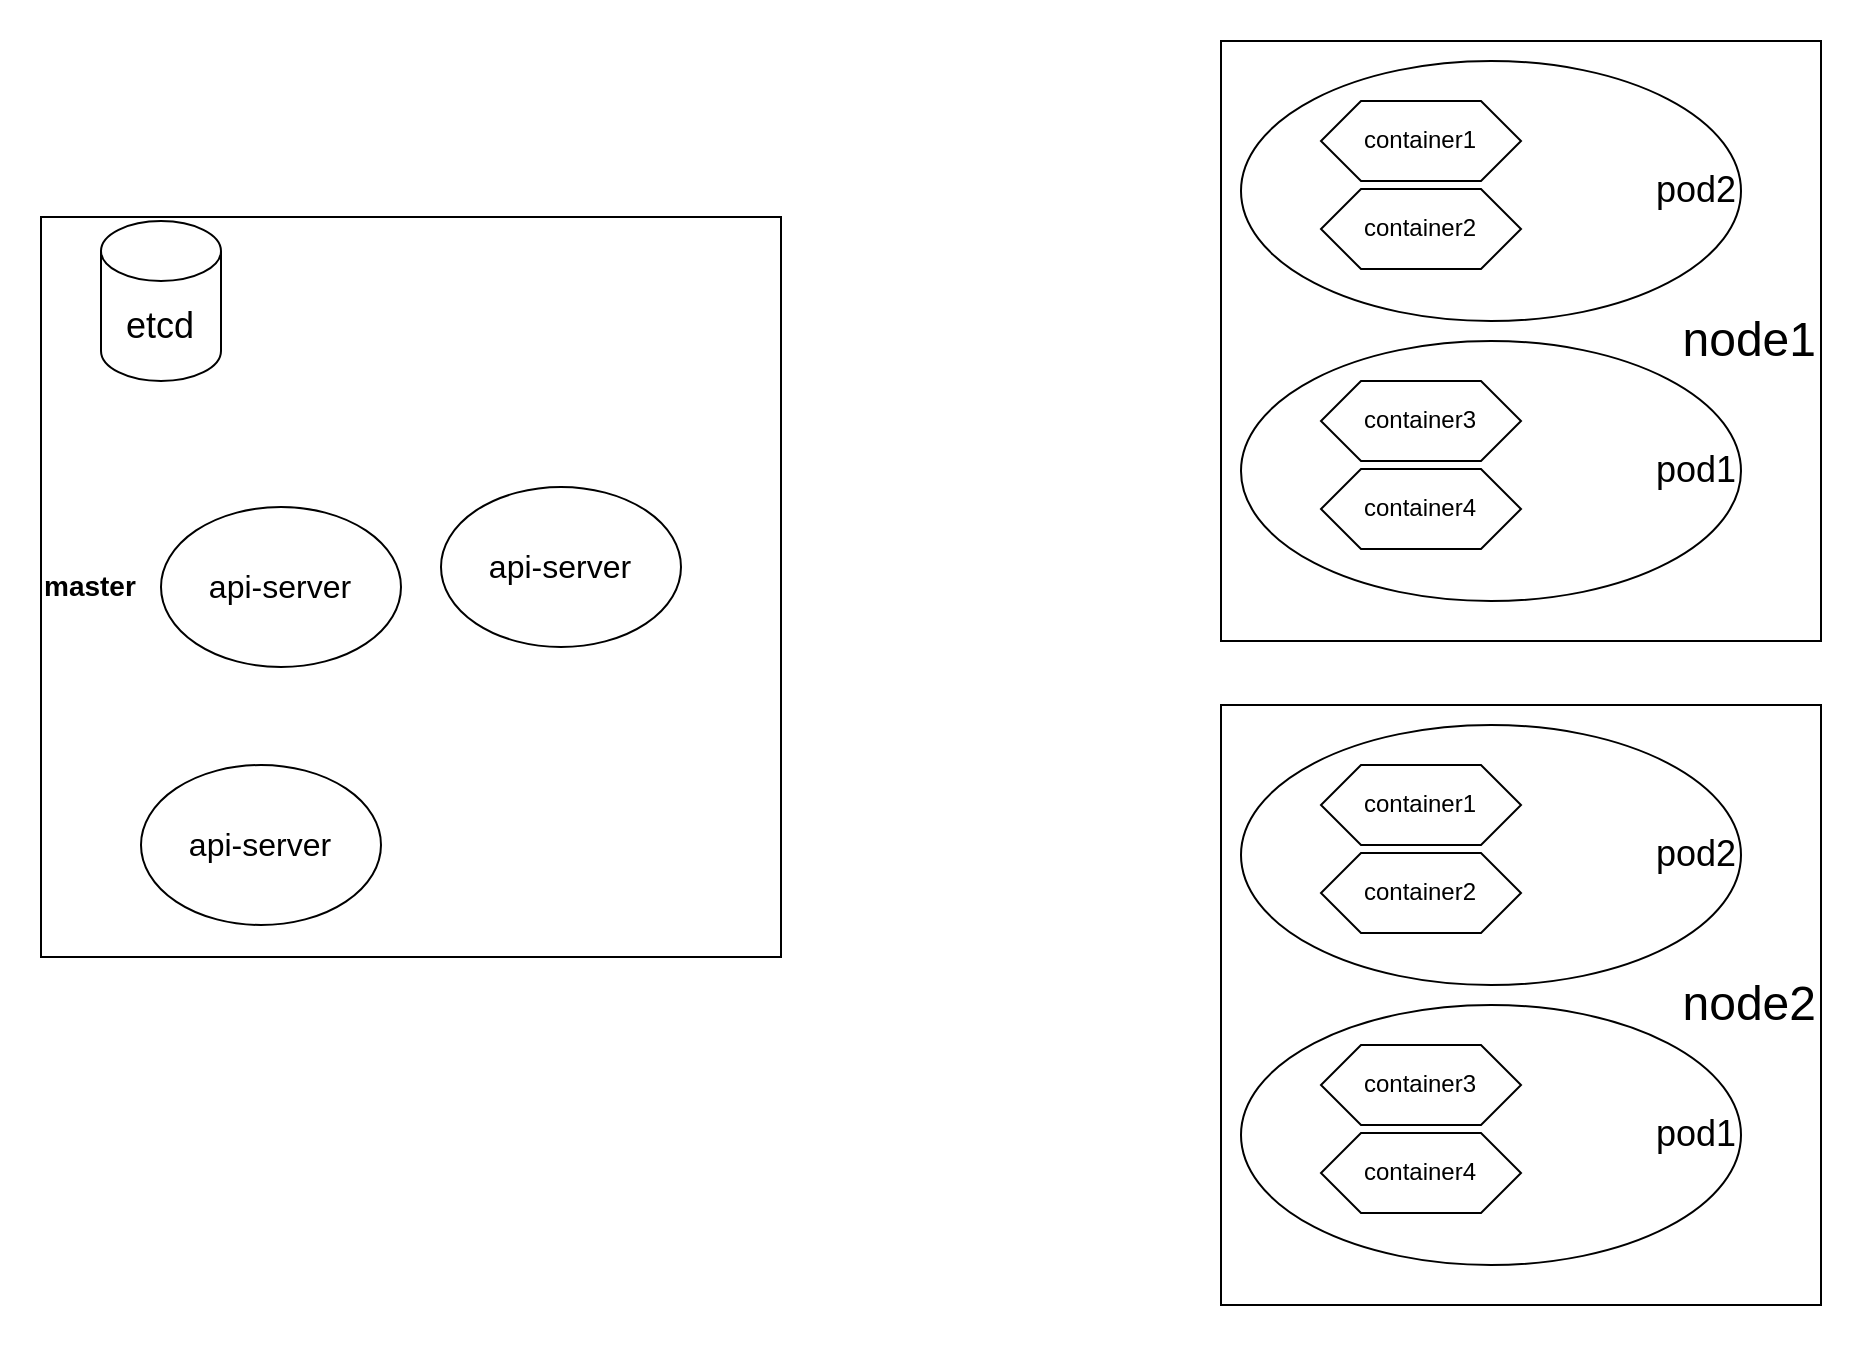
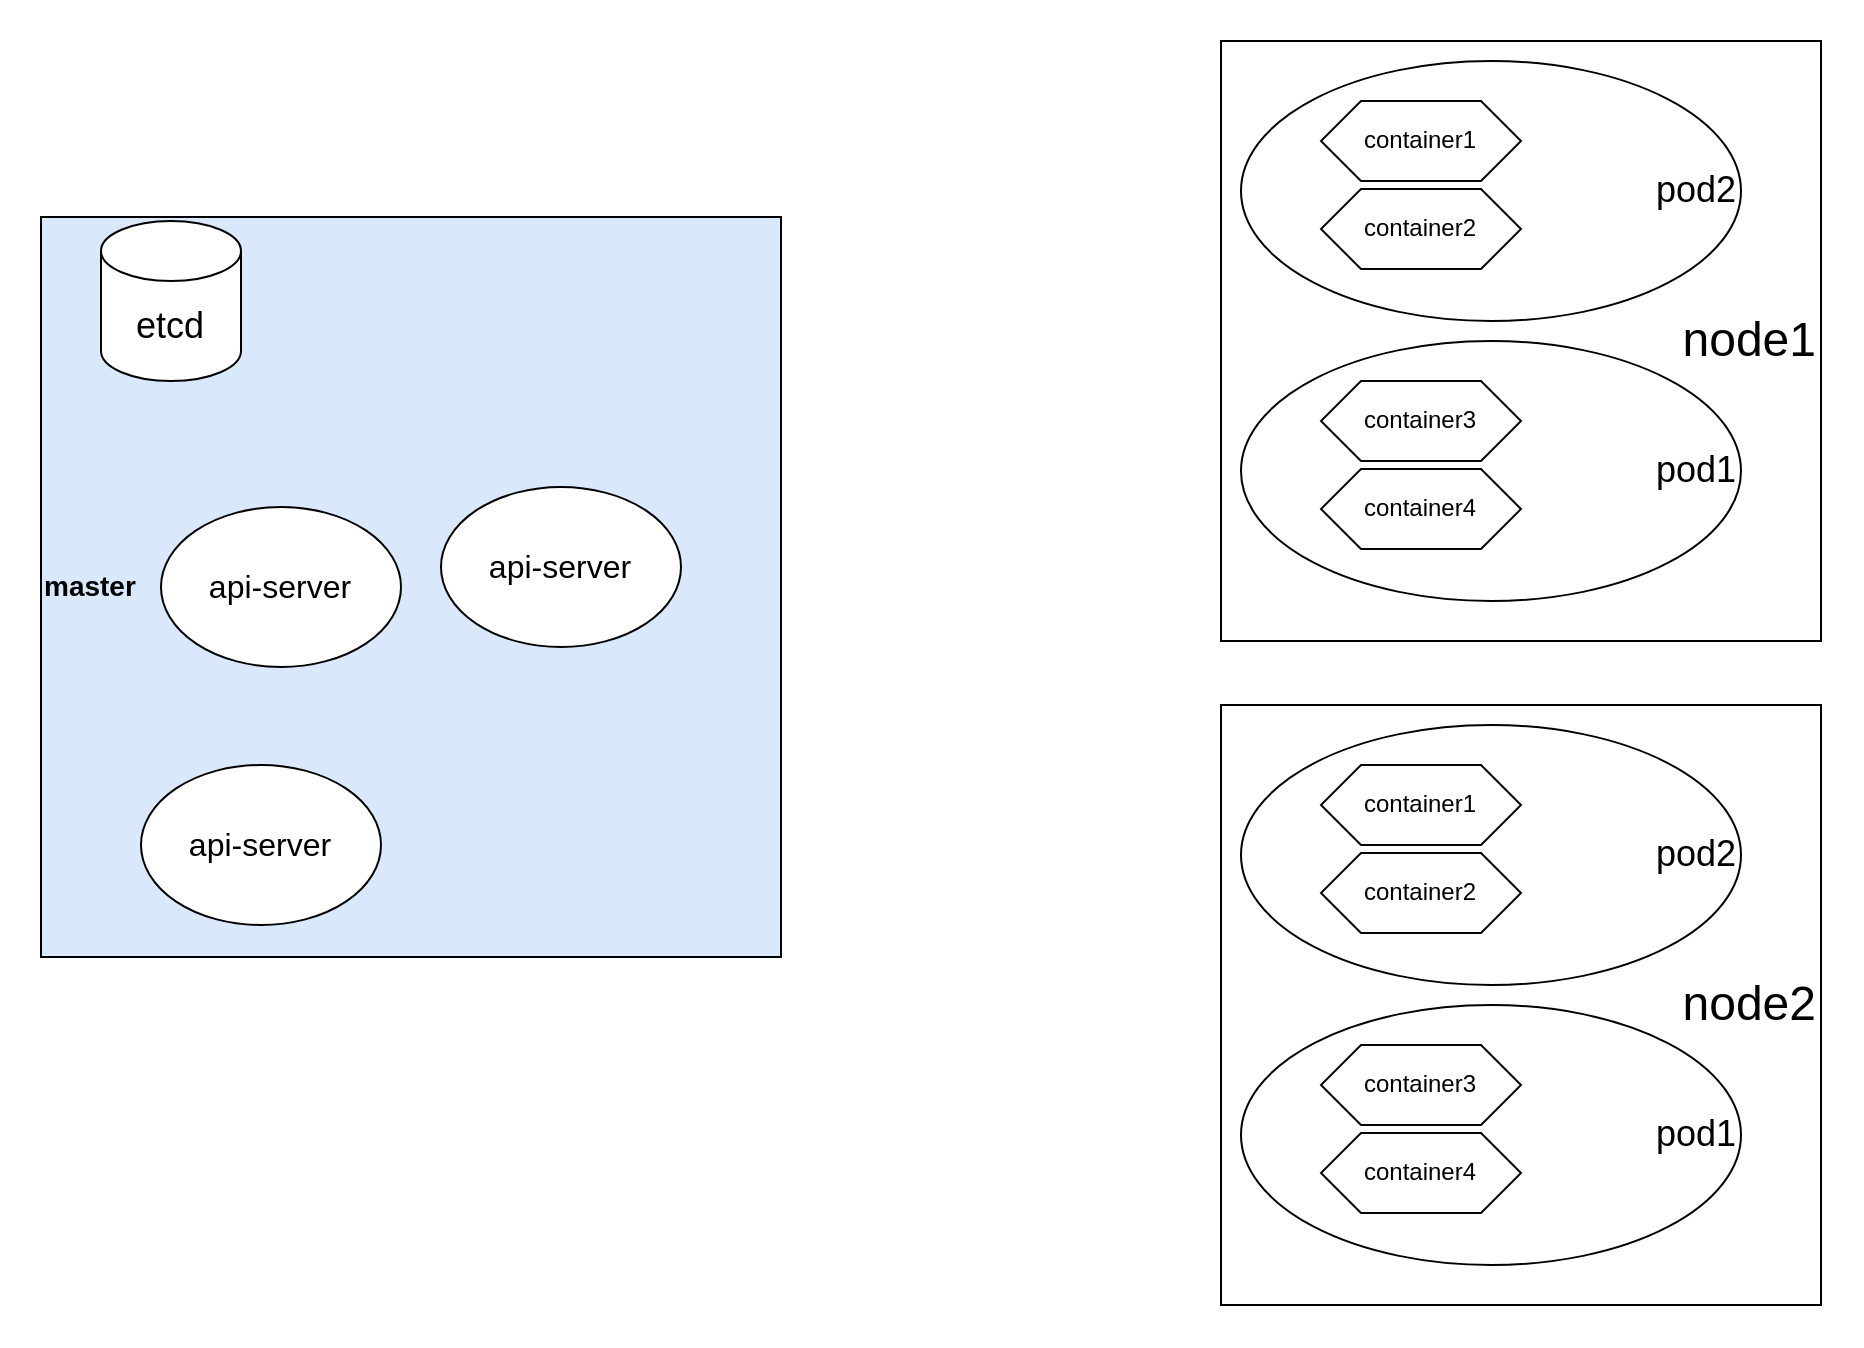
(161, 301) -> (171, 301)
(411, 587) -> (411, 587)
